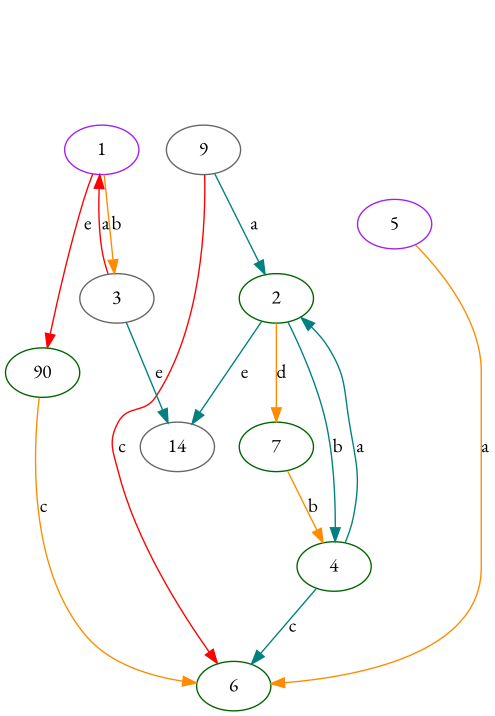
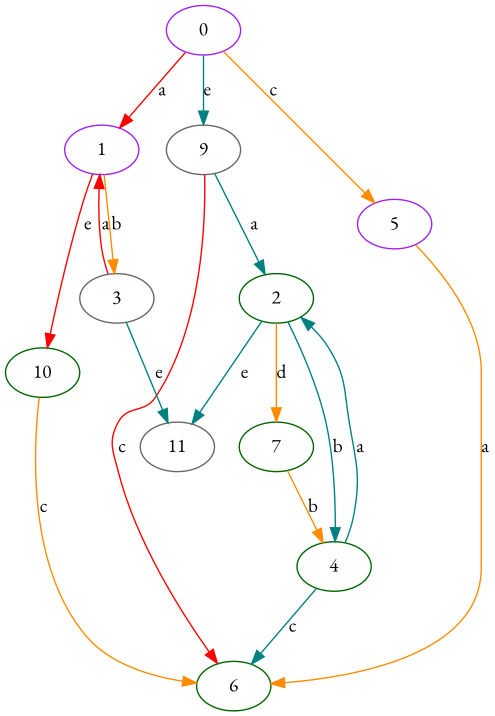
none -> (204, 30)
(43, 373) -> (43, 373)
(177, 447) -> (177, 447)
